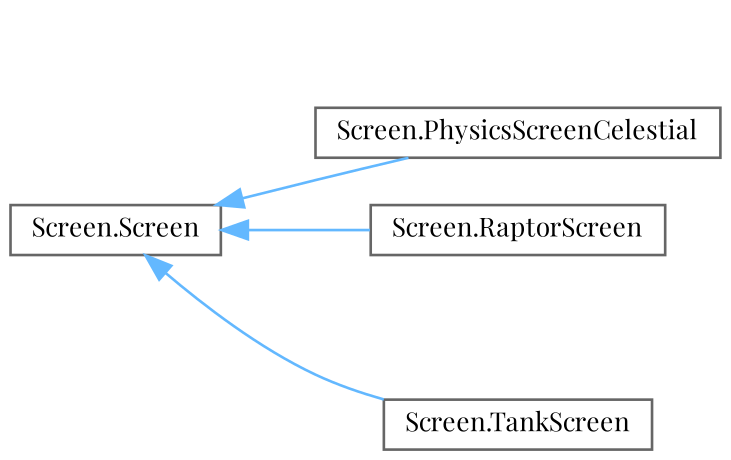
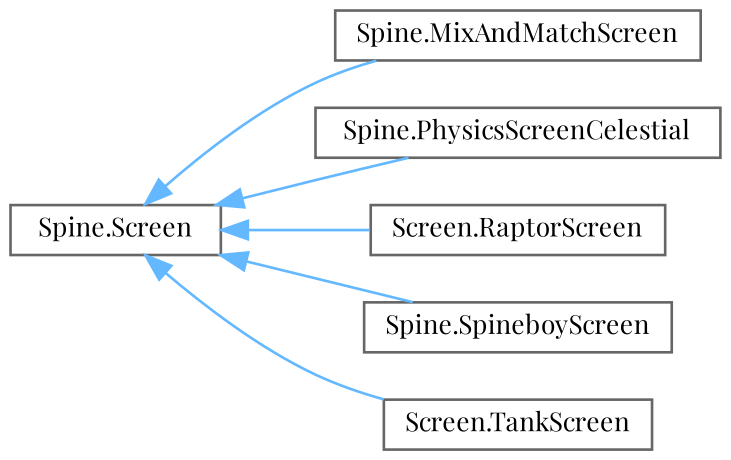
none -> (518, 35)
(518, 133) -> (518, 133)
(116, 230) -> (116, 230)
none -> (518, 327)
